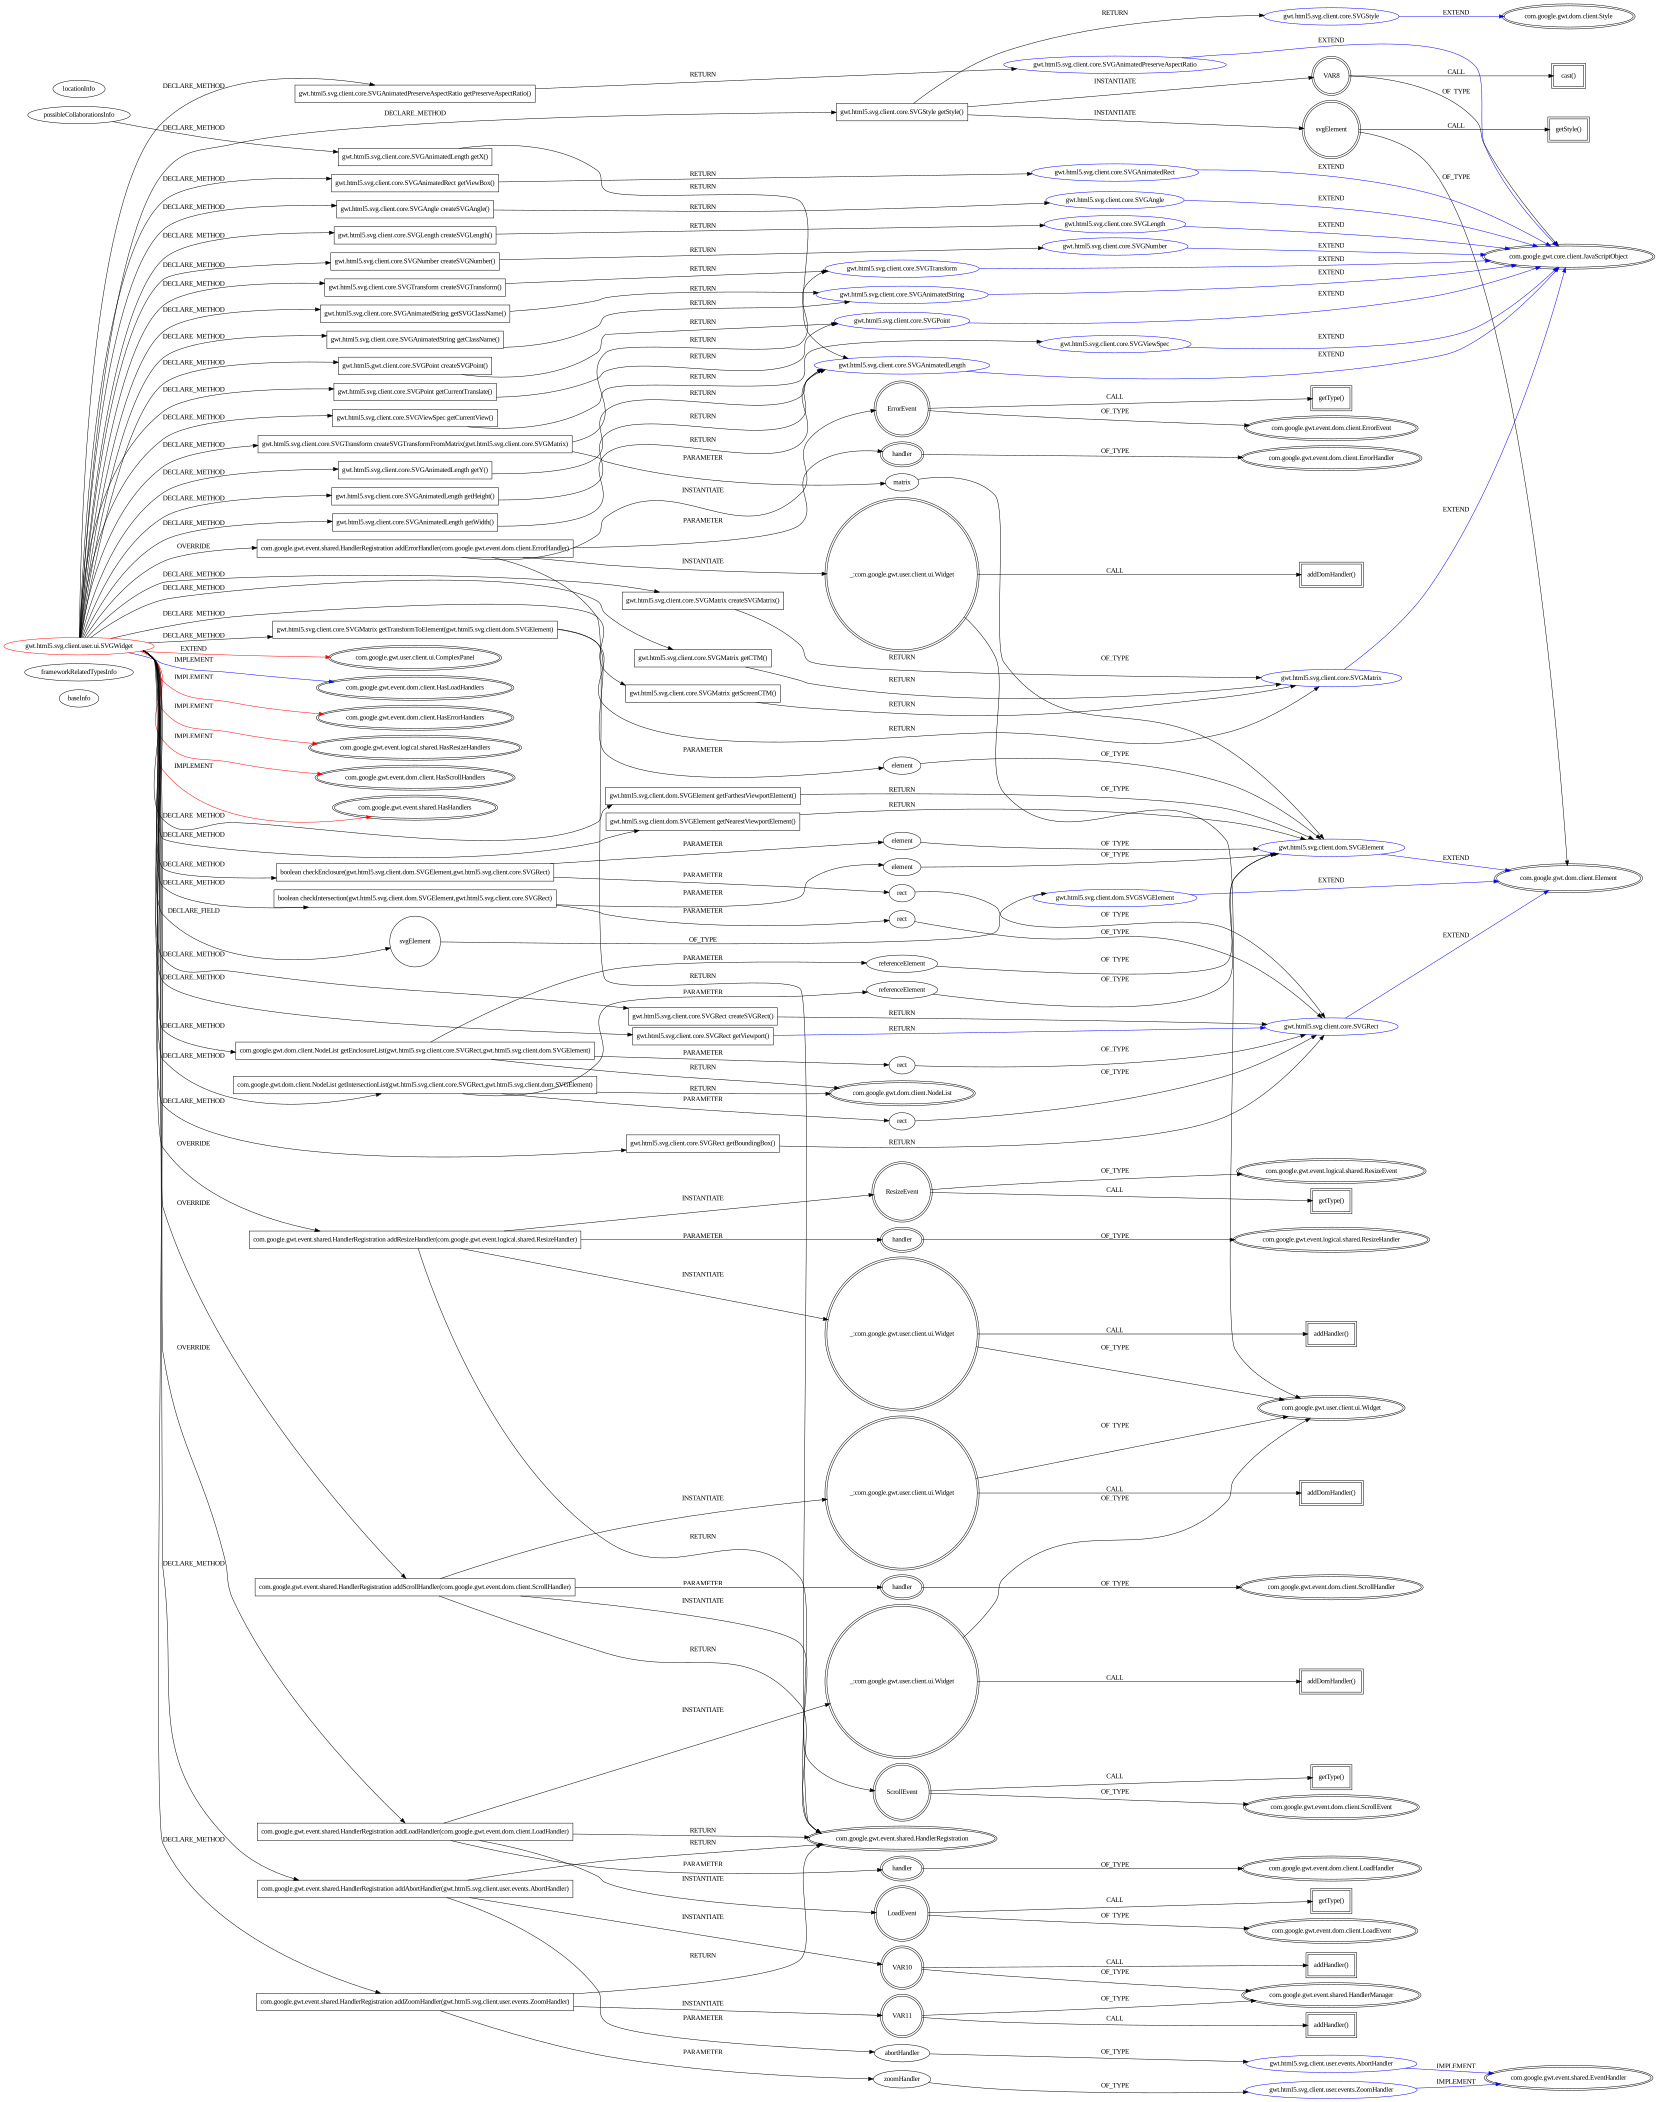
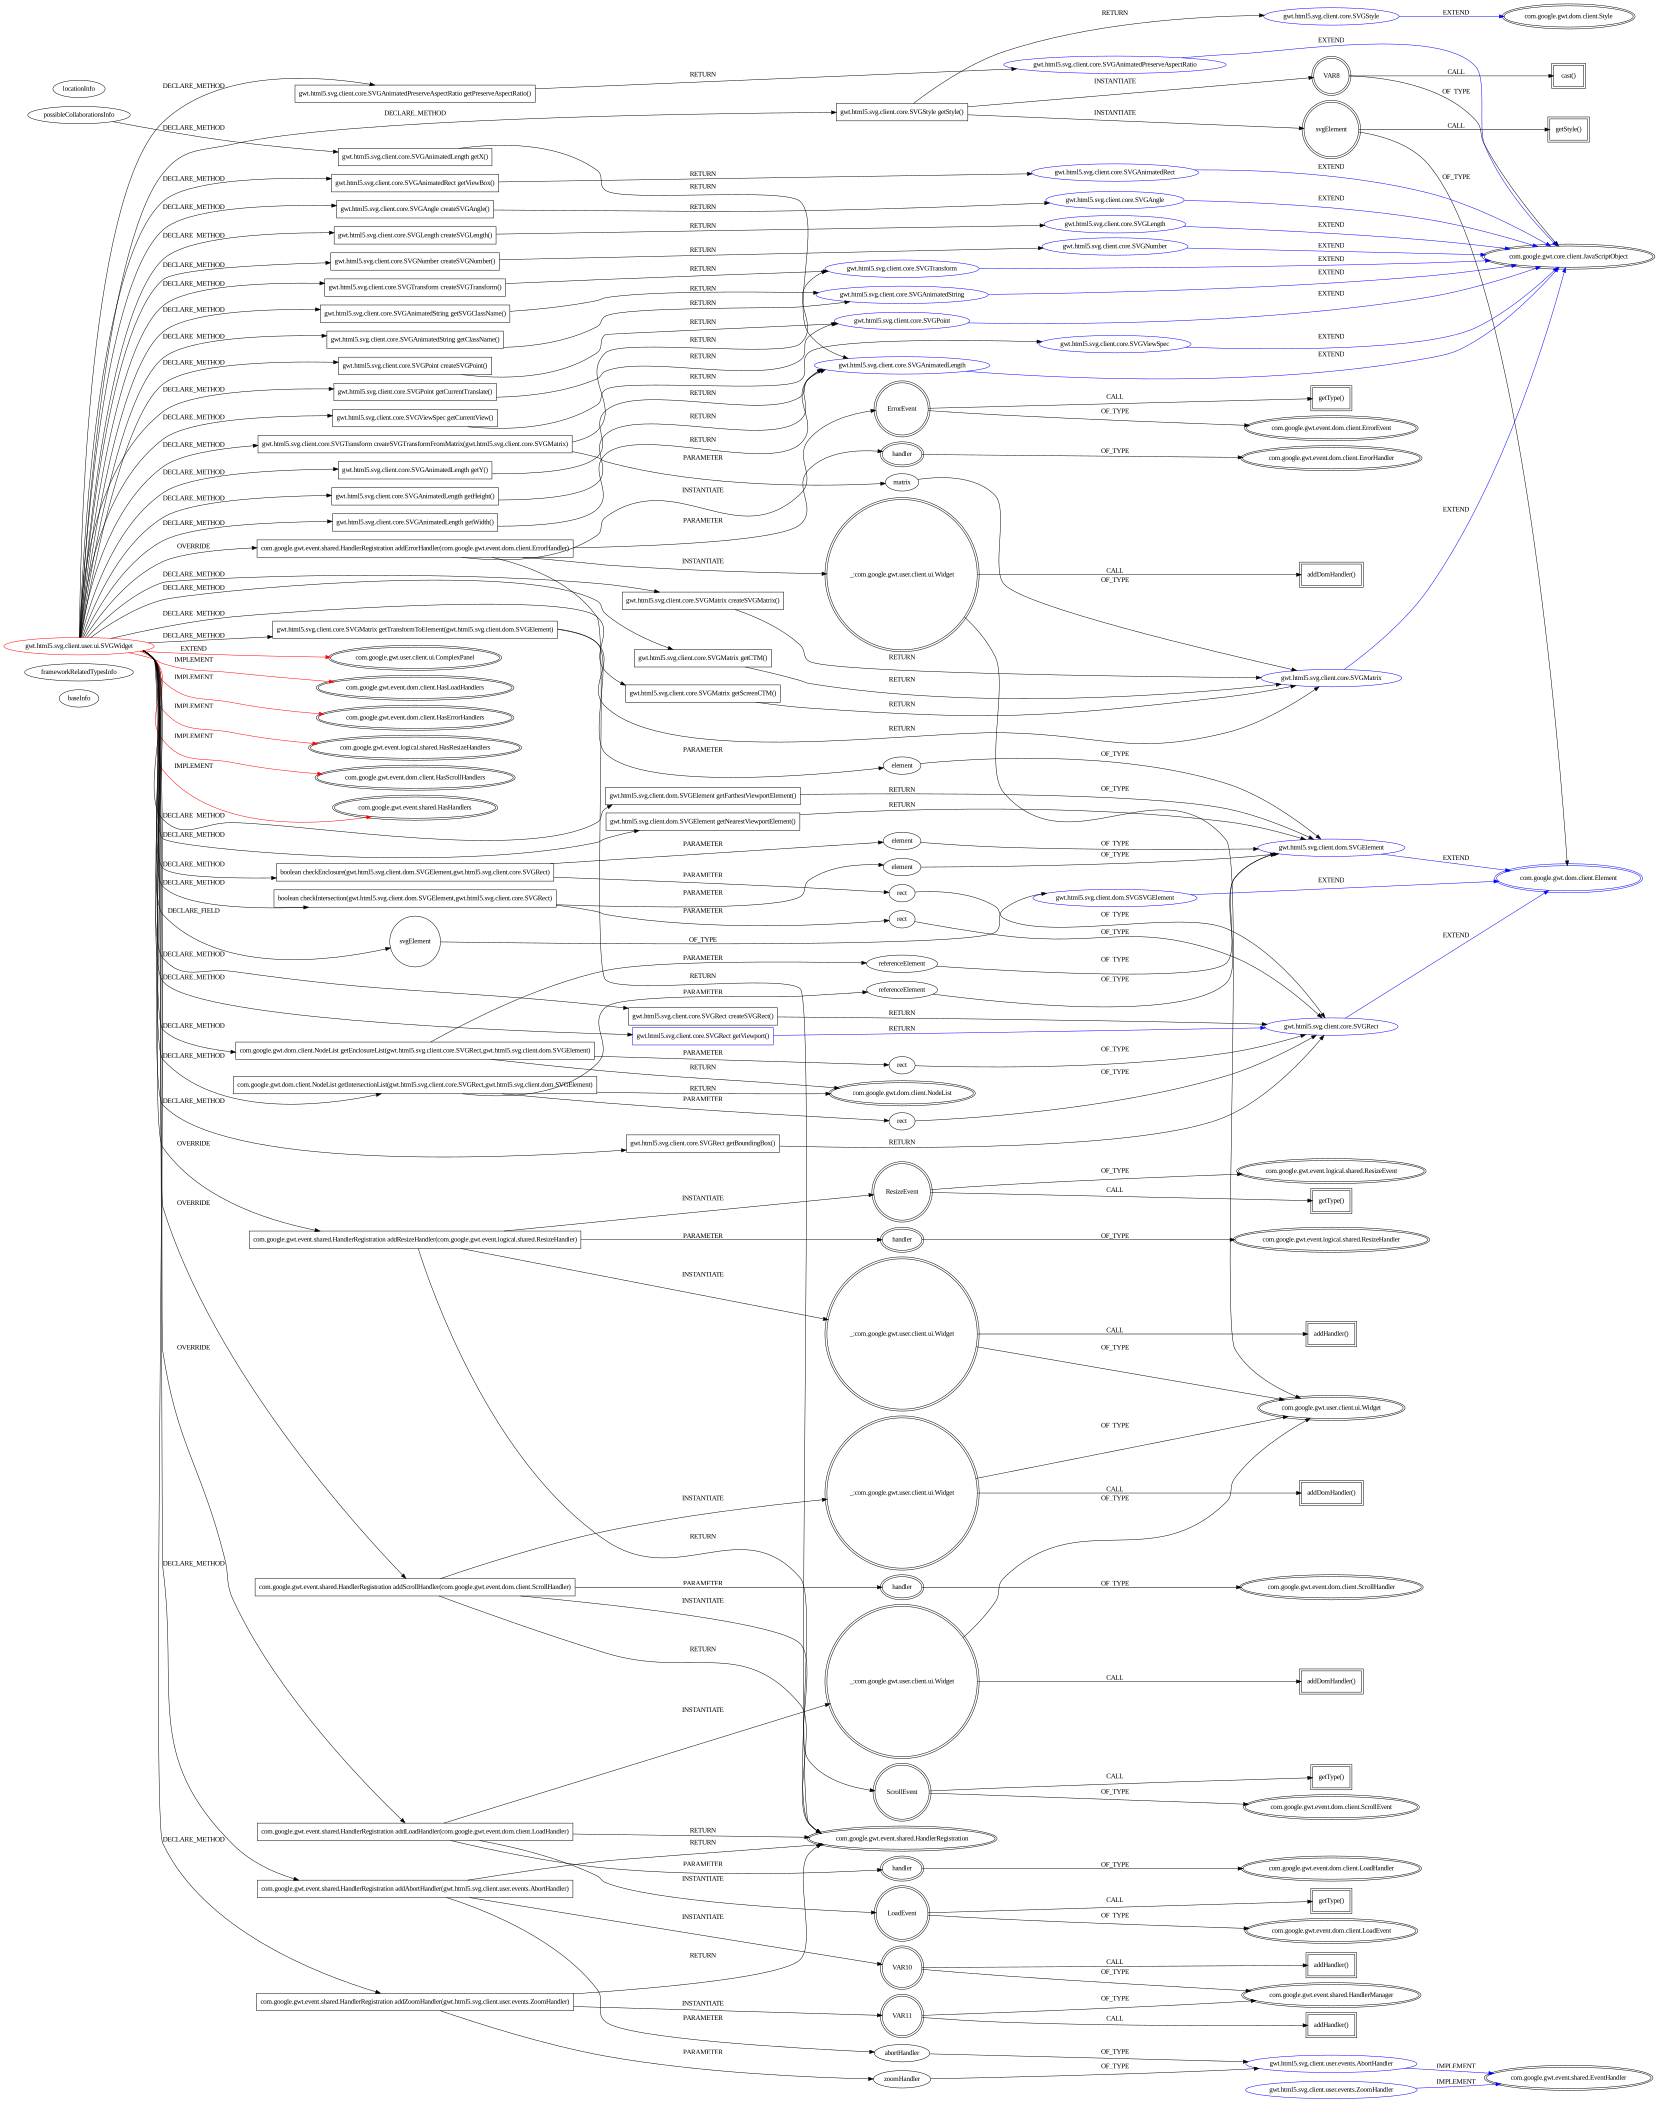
(415, 366) -> (415, 366)
(228, 672) -> (228, 672)
(1050, 703) -> (1063, 610)
(1569, 878) -> (1569, 878)
(703, 1036) -> (703, 1036)
(1086, 2092) -> (1092, 2075)
